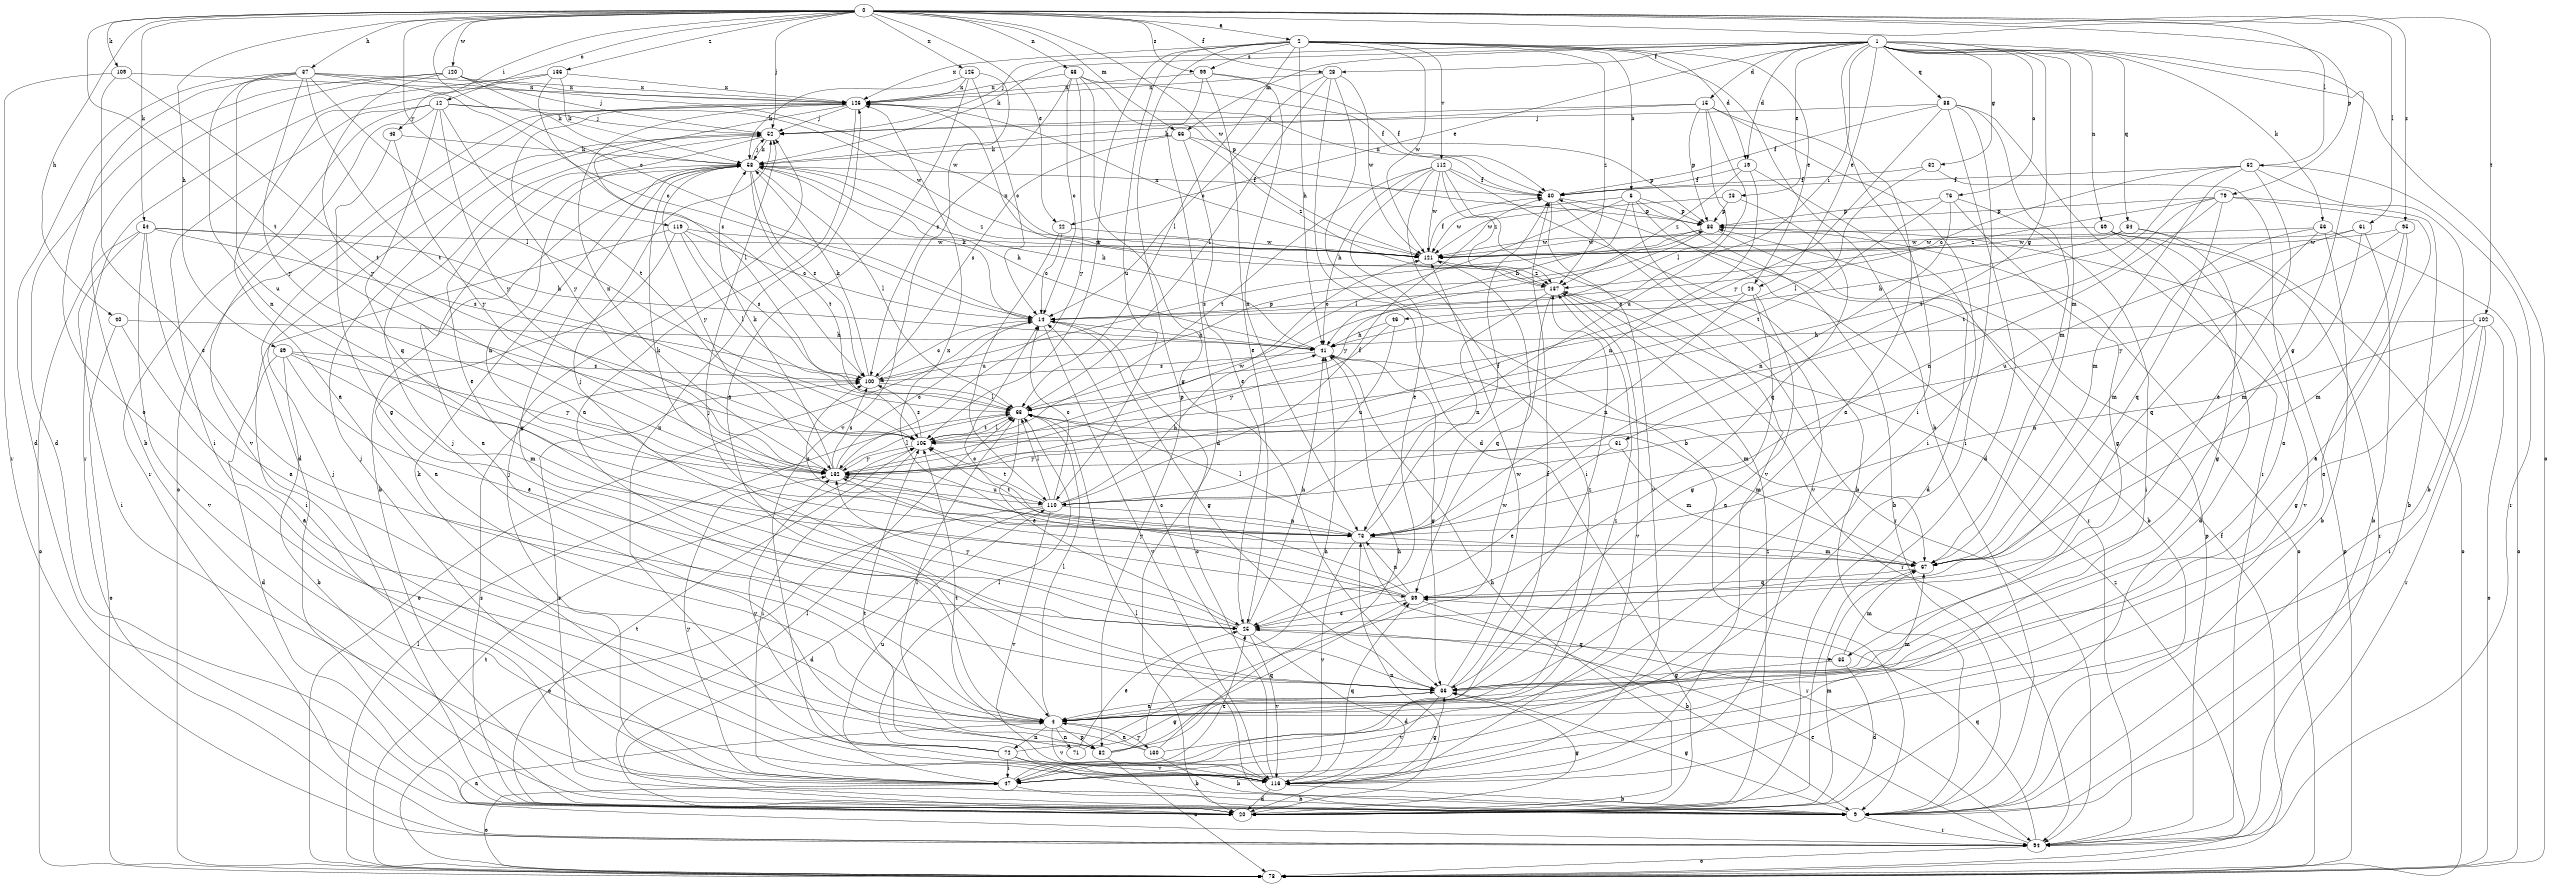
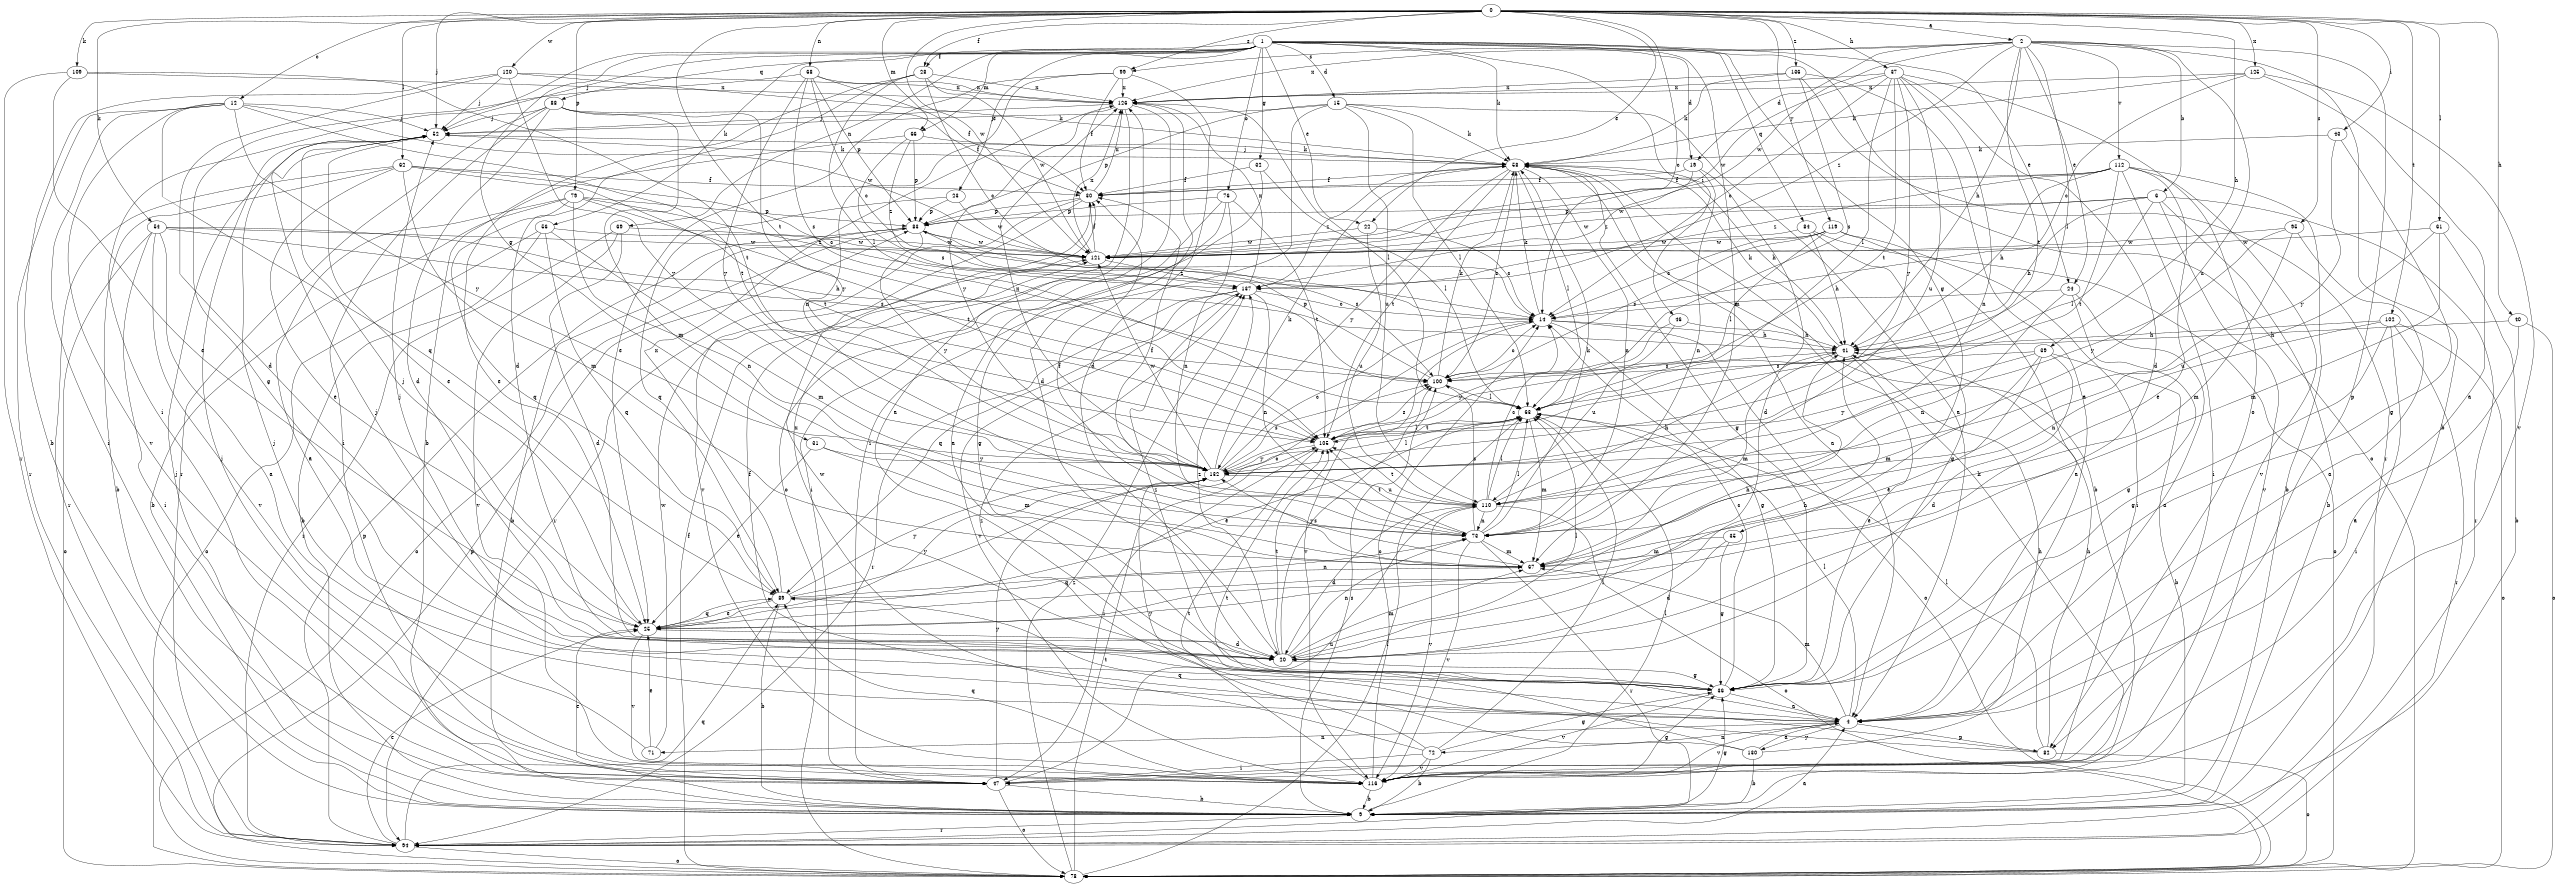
(1433, 521) -> (1869, 521)
(1528, 644) -> (711, 609)
(1261, 797) -> none
